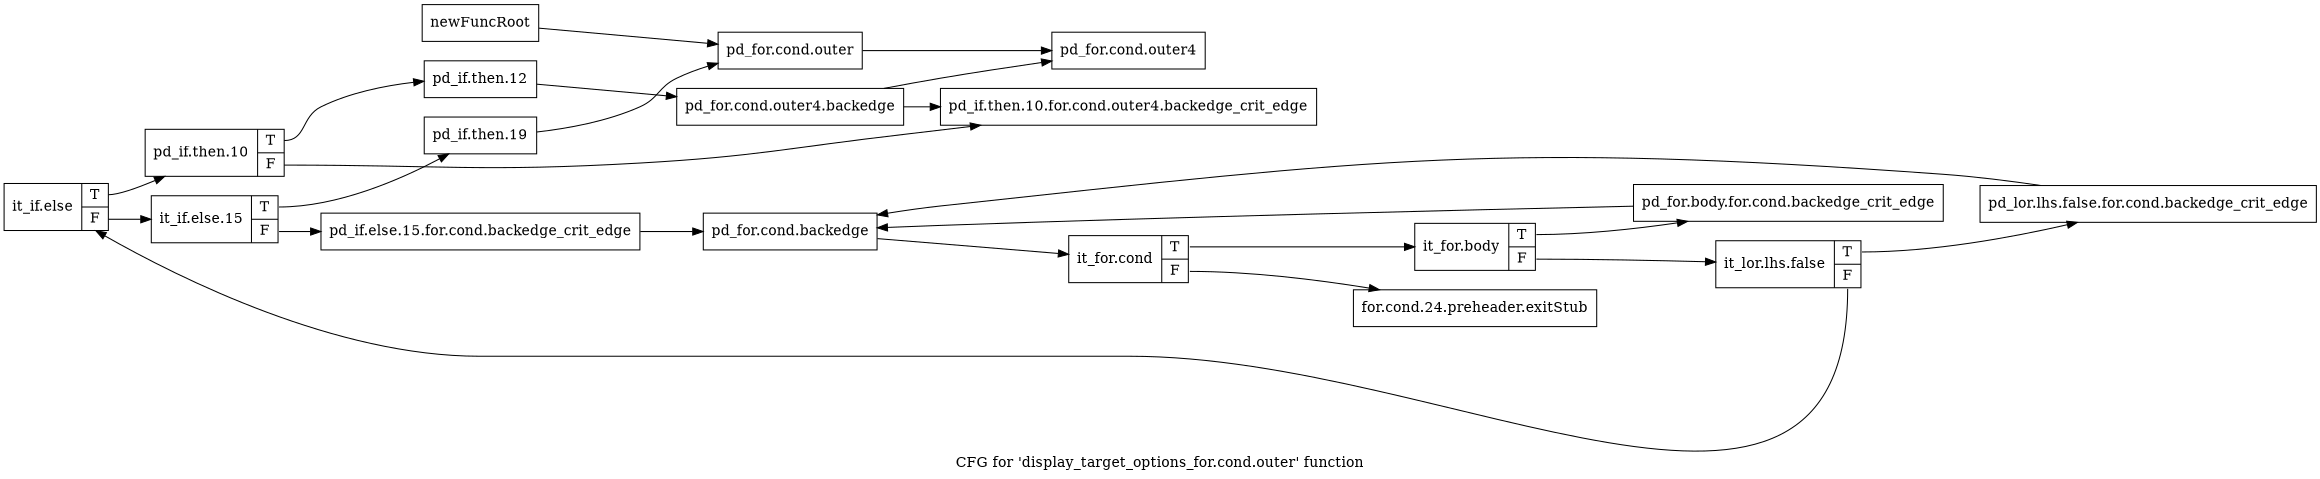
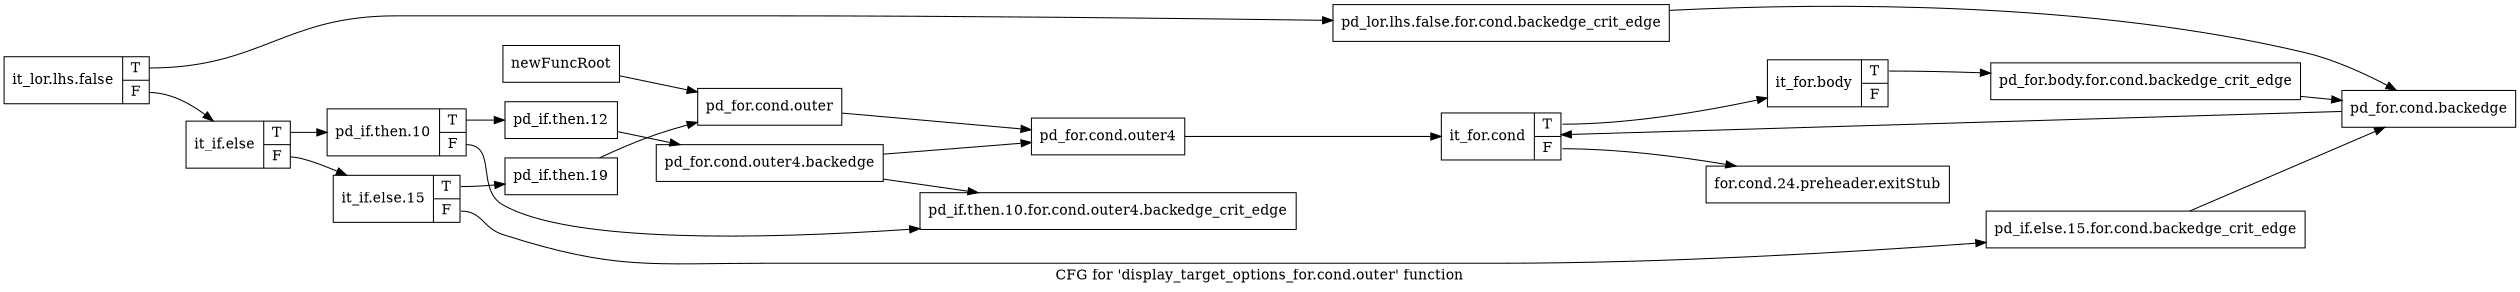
none -> (1308, 136)
(1621, 260) -> none
